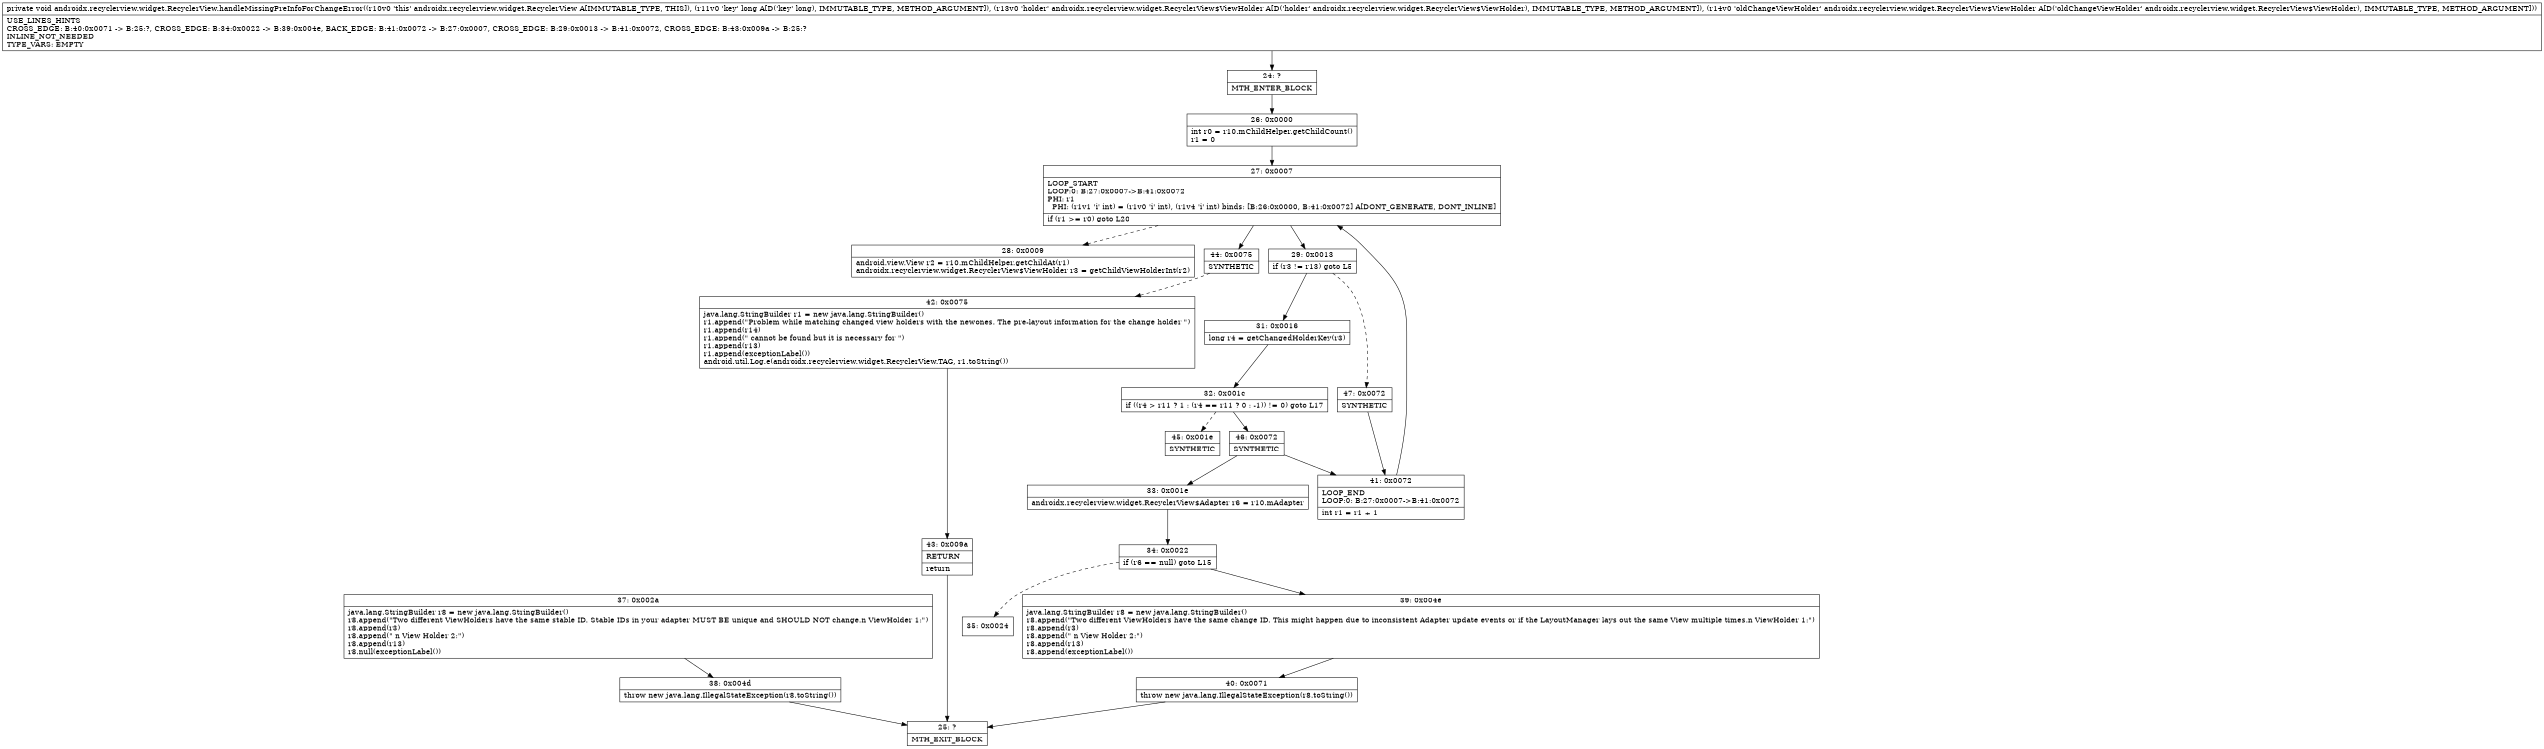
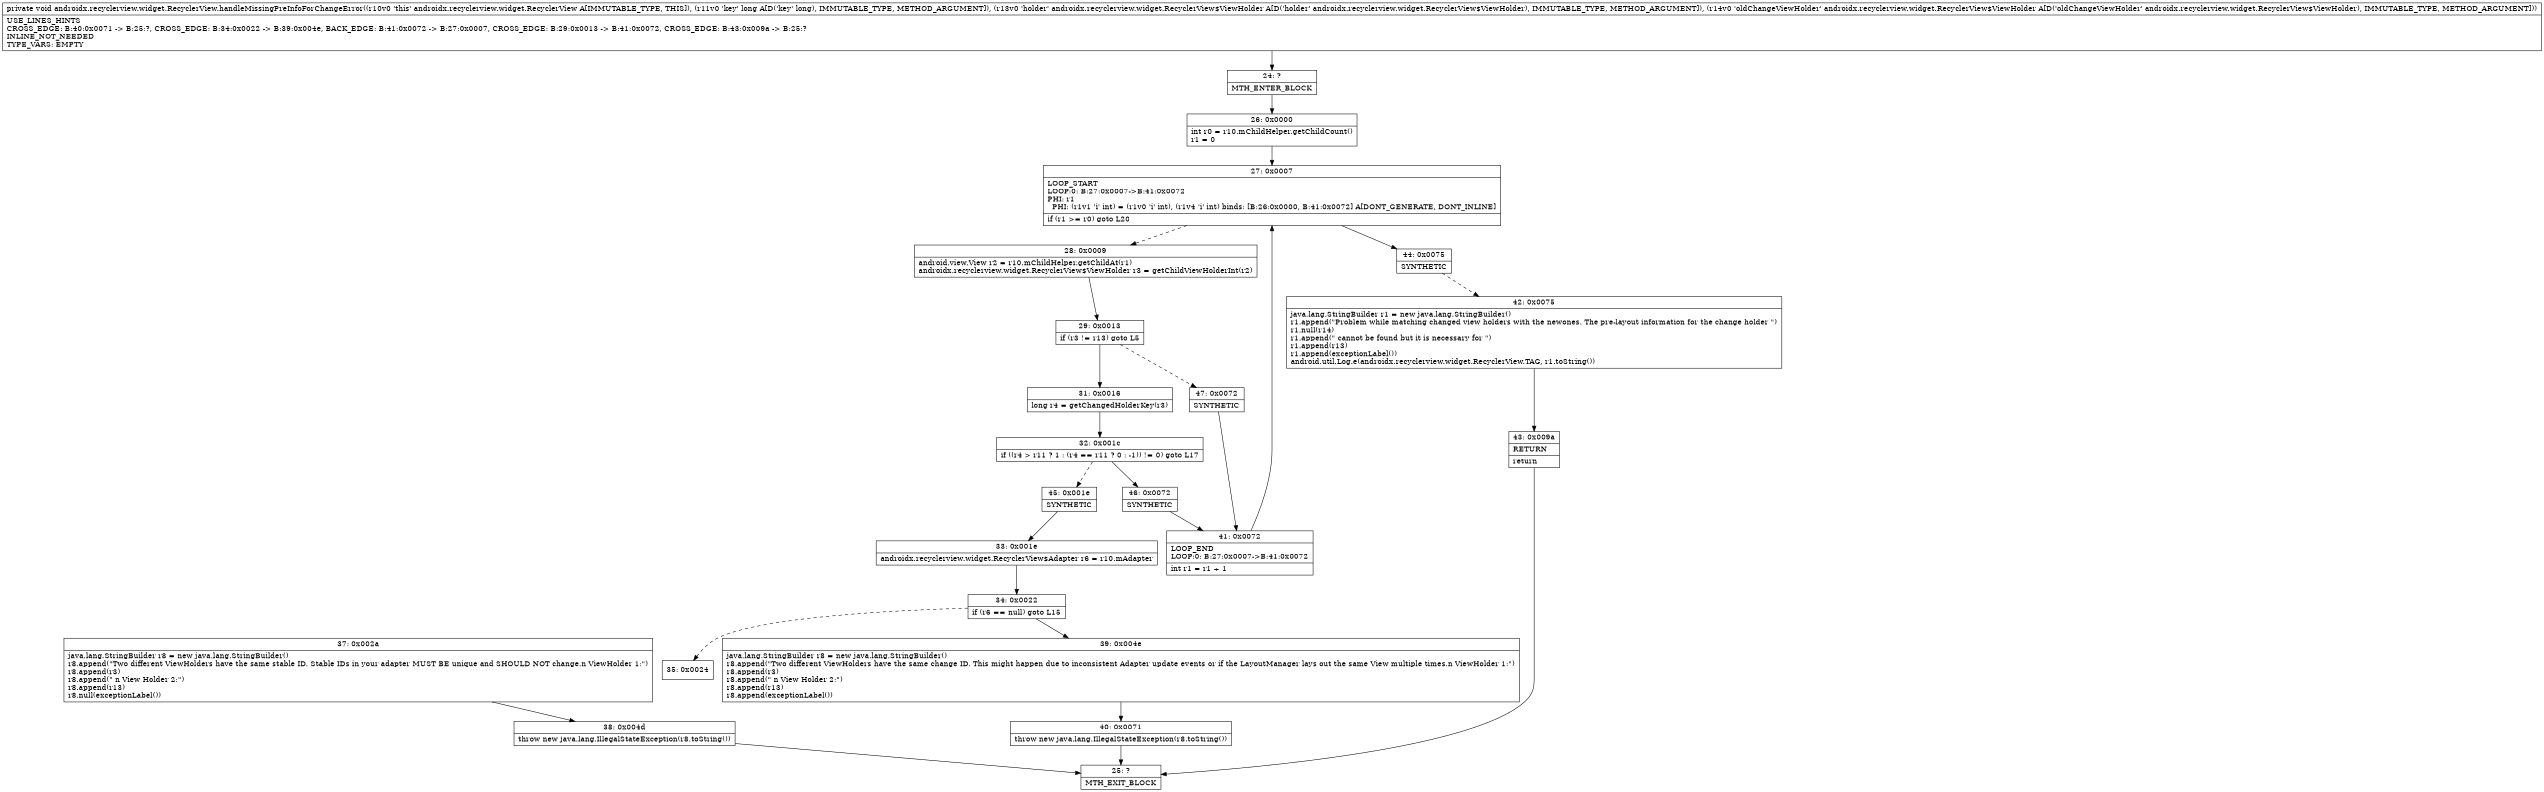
(1296, 235) -> (1093, 296)
(732, 330) -> (1313, 330)
(1215, 469) -> (1045, 524)
